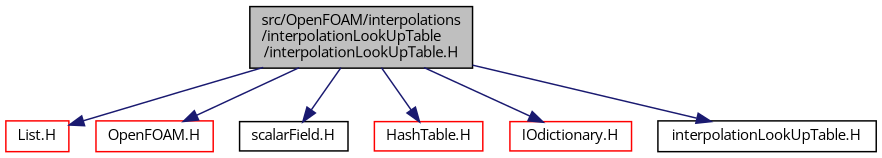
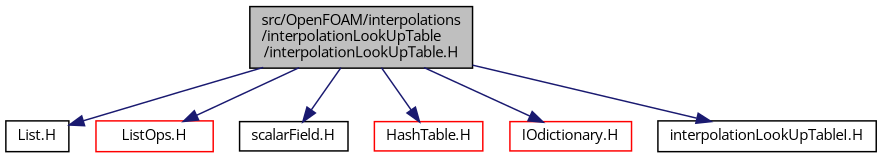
(37, 136) -> (37, 136)
(155, 136) -> (155, 136)
(767, 136) -> (767, 136)
